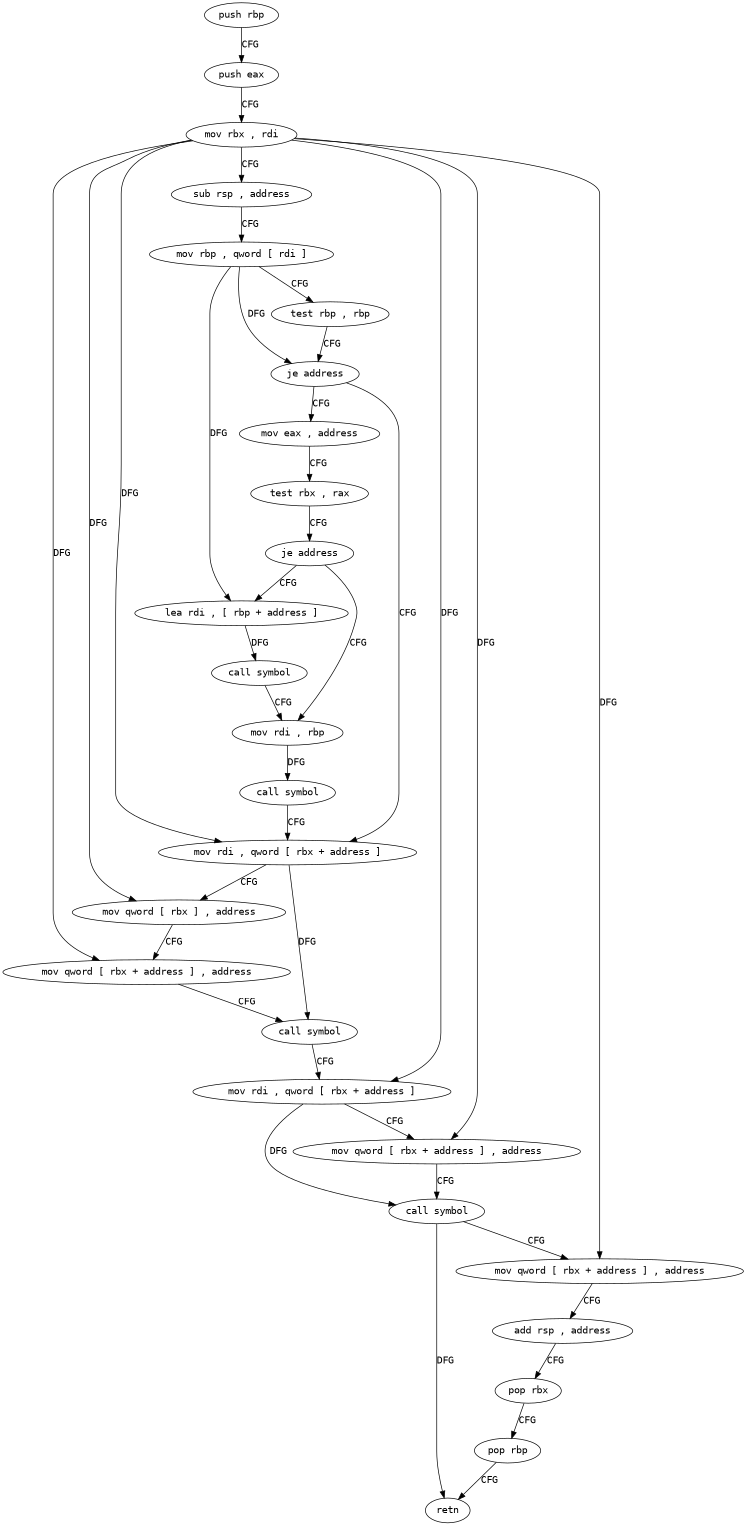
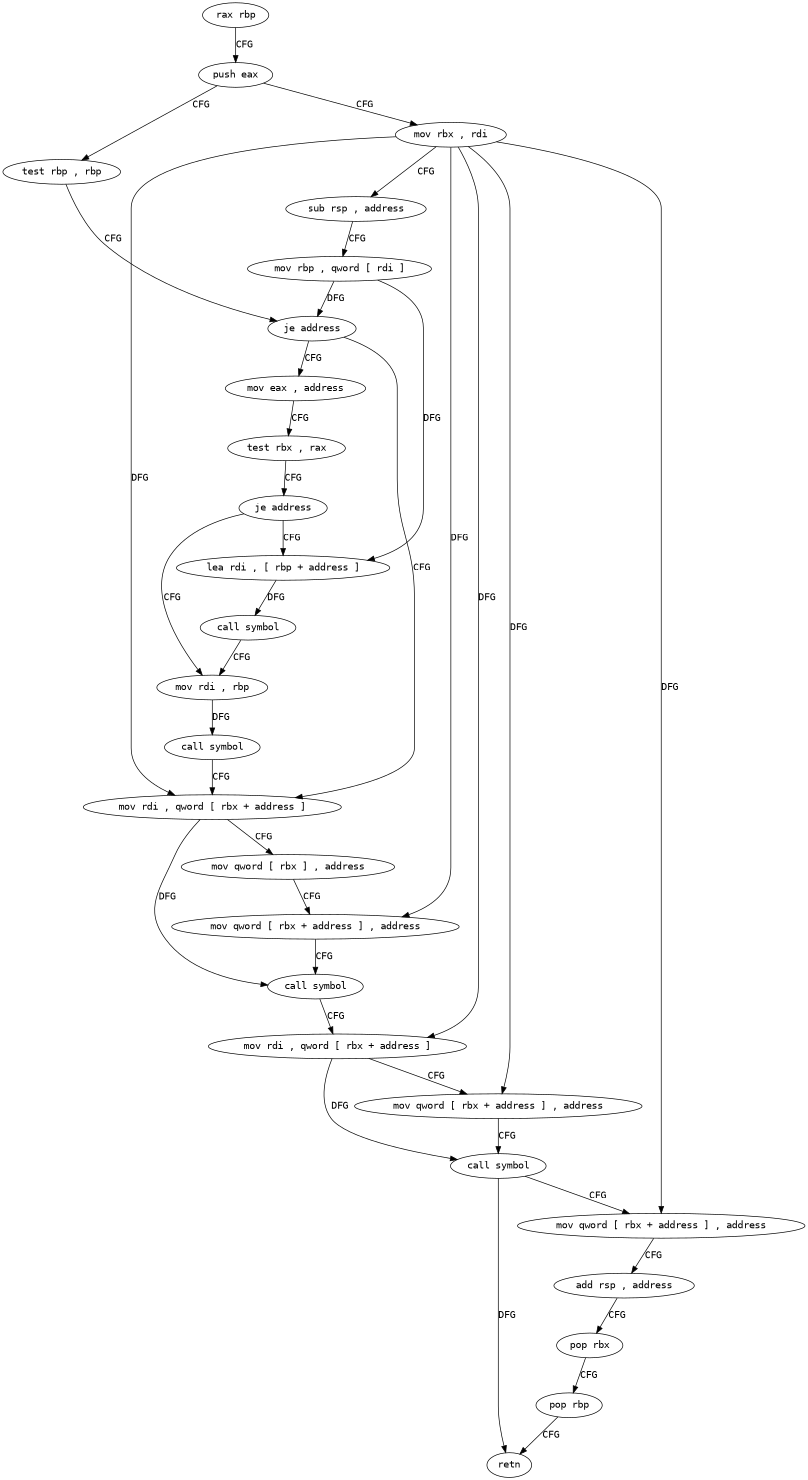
(242, 15) -> (236, 15)
(283, 282) -> (152, 121)
(90, 494) -> none
